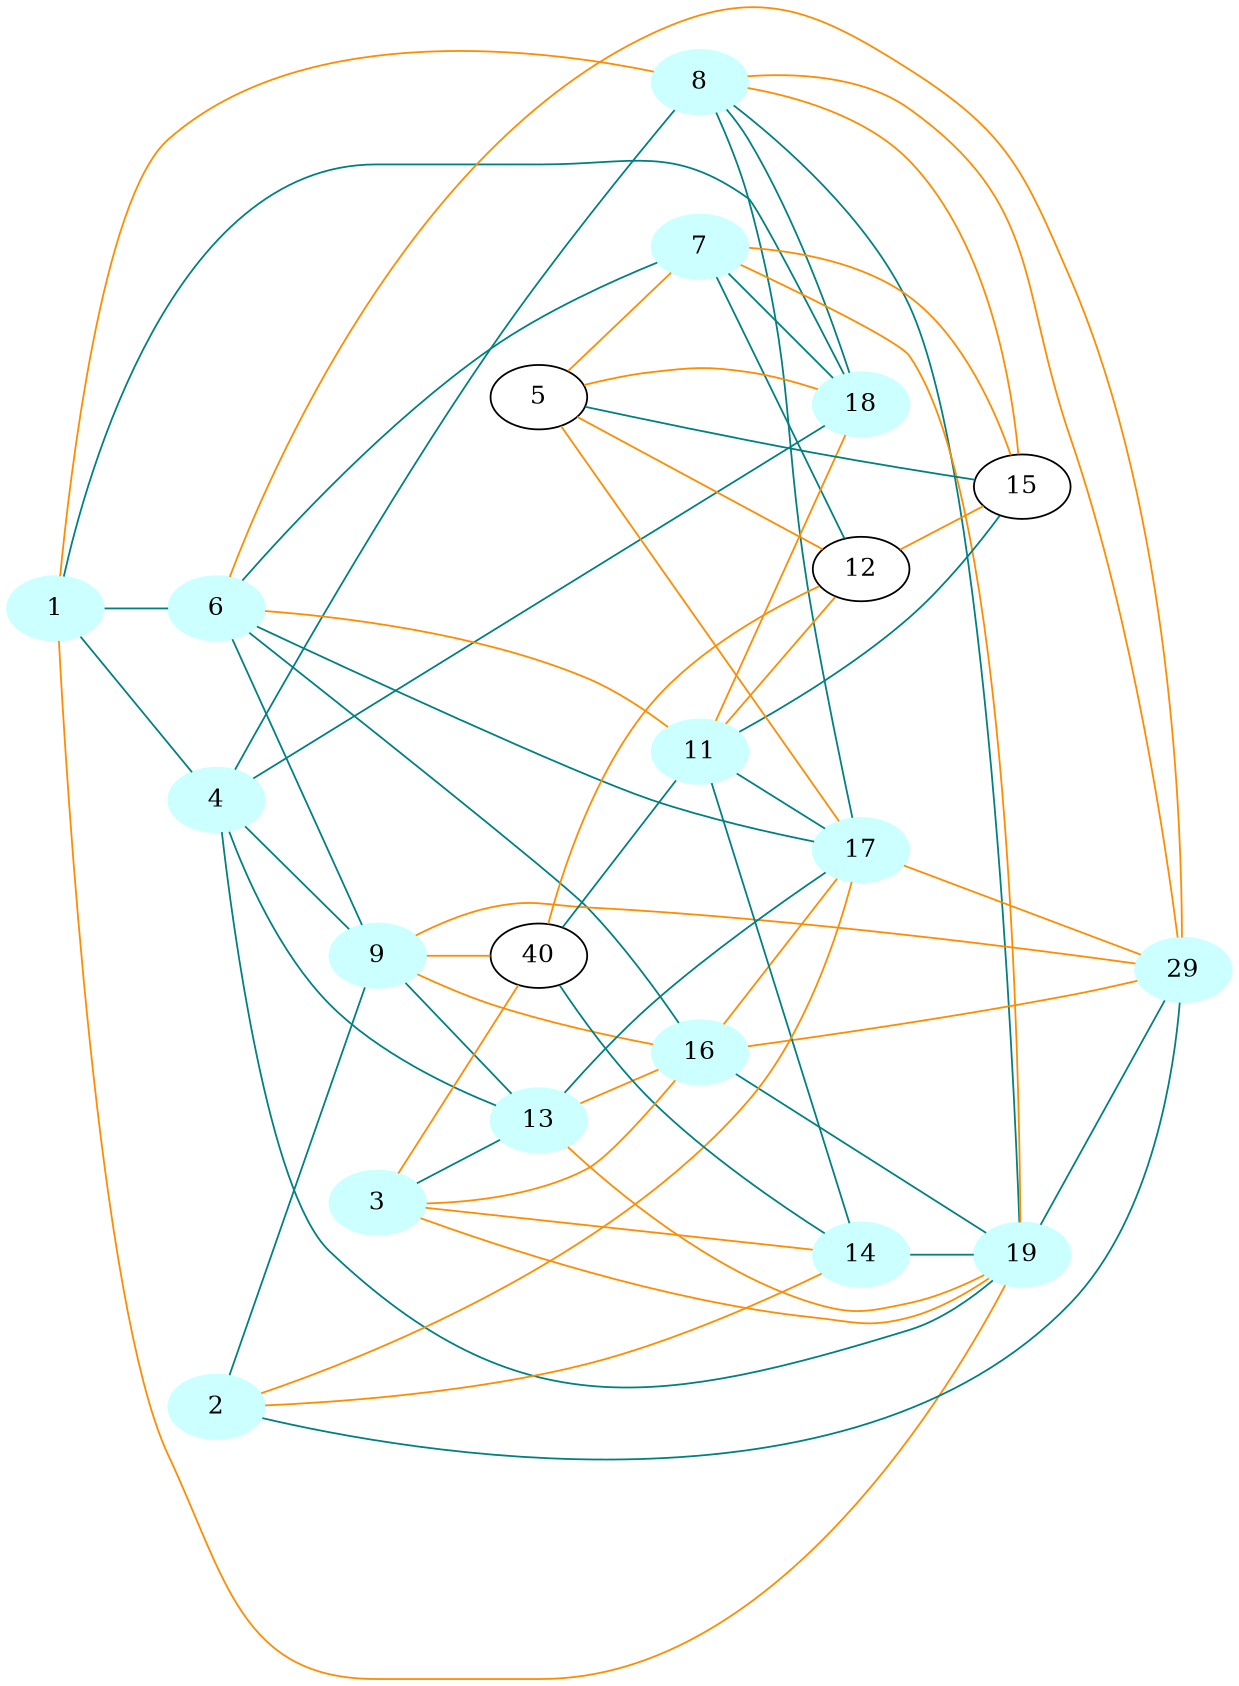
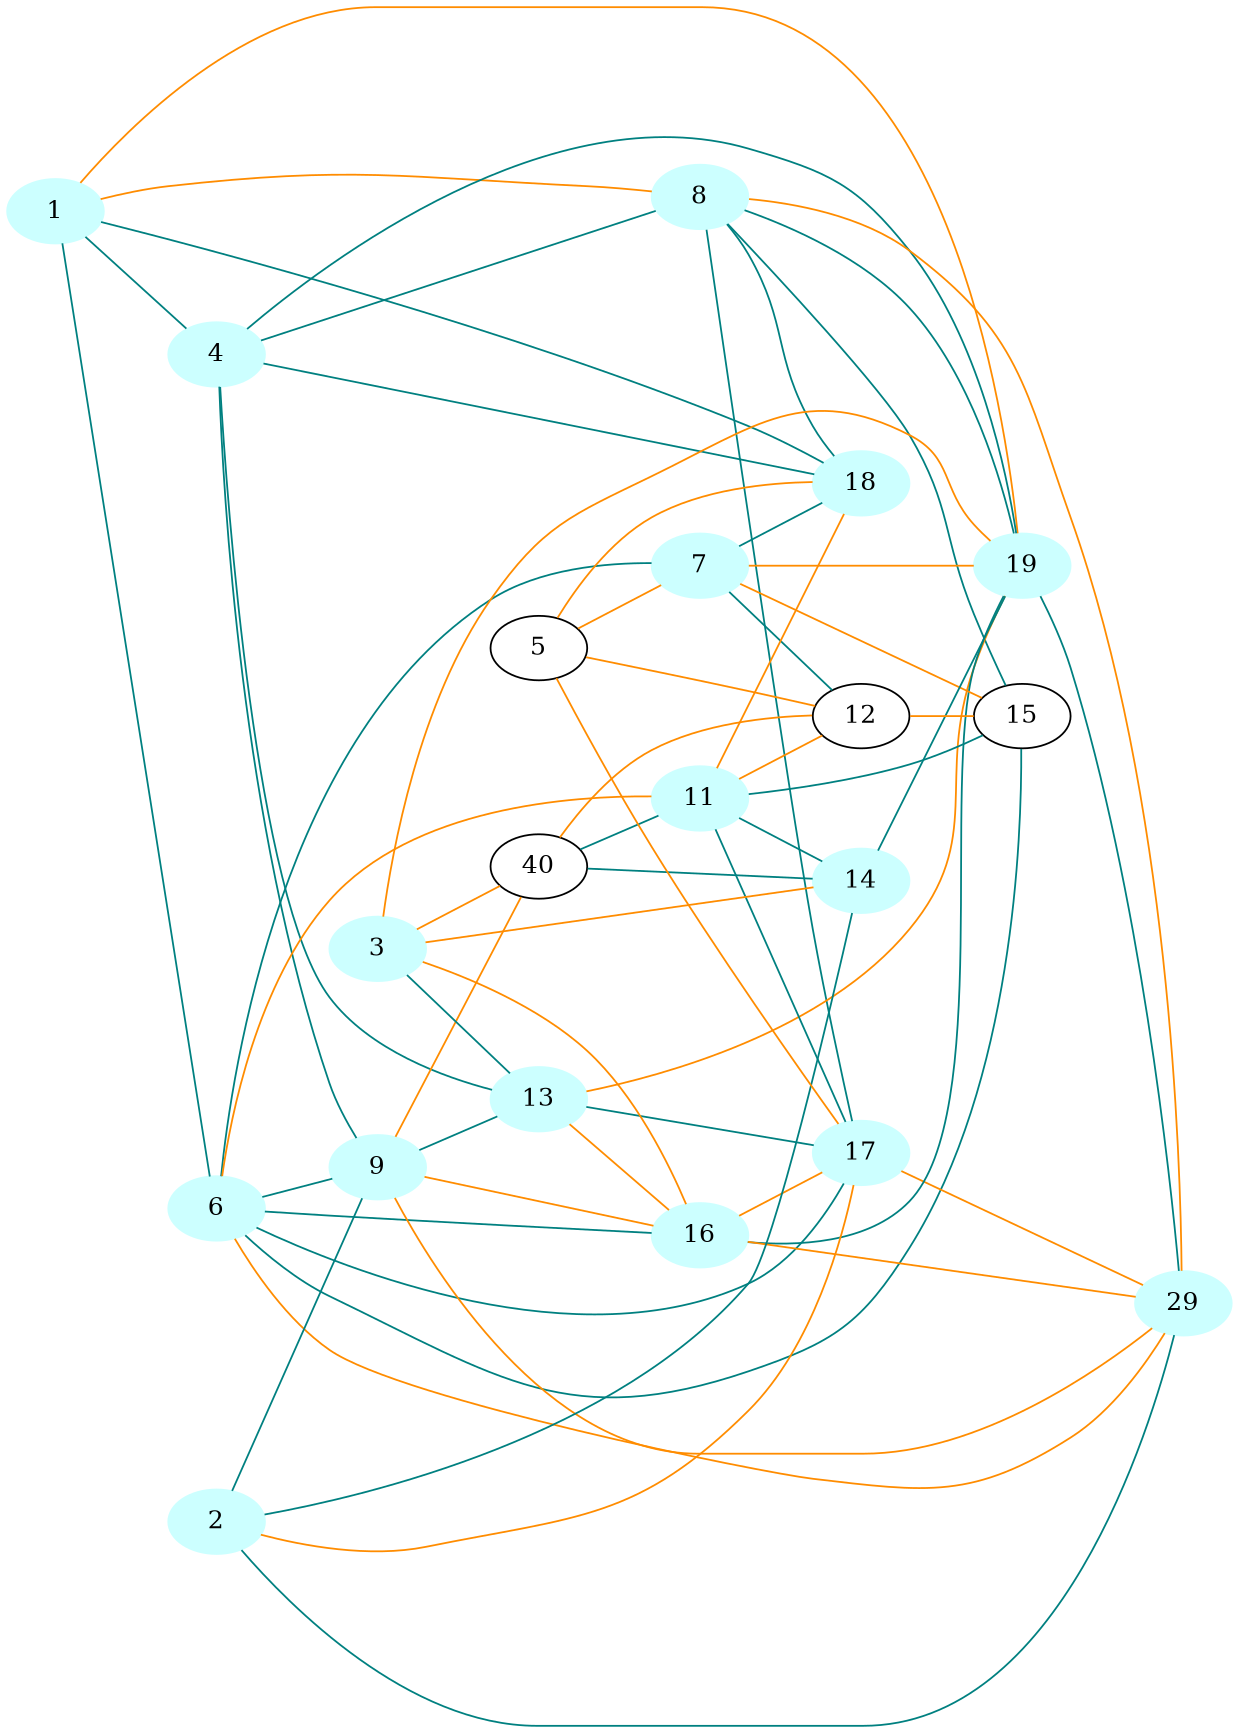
(950, 217) -> (891, 409)
(770, 445) -> (831, 1336)
(565, 1369) -> (691, 1339)
